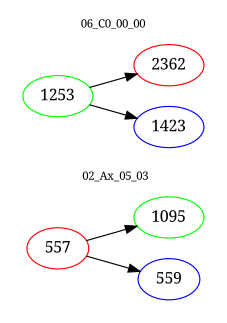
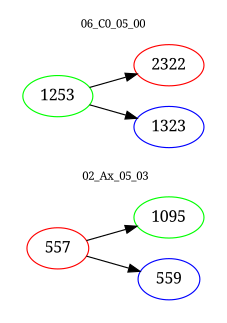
(113, 25) -> (113, 25)
(169, 65) -> (169, 65)
(169, 127) -> (169, 127)
